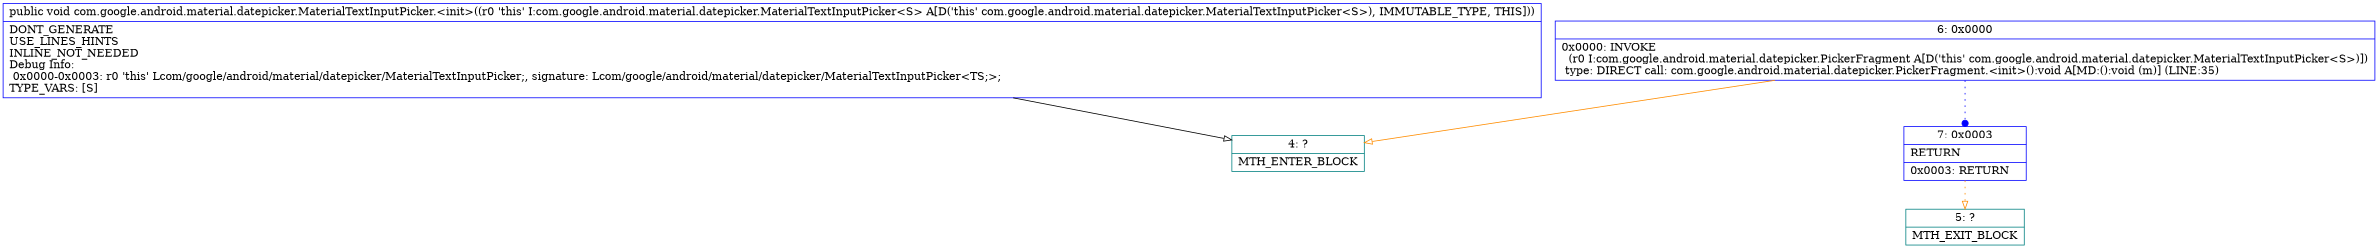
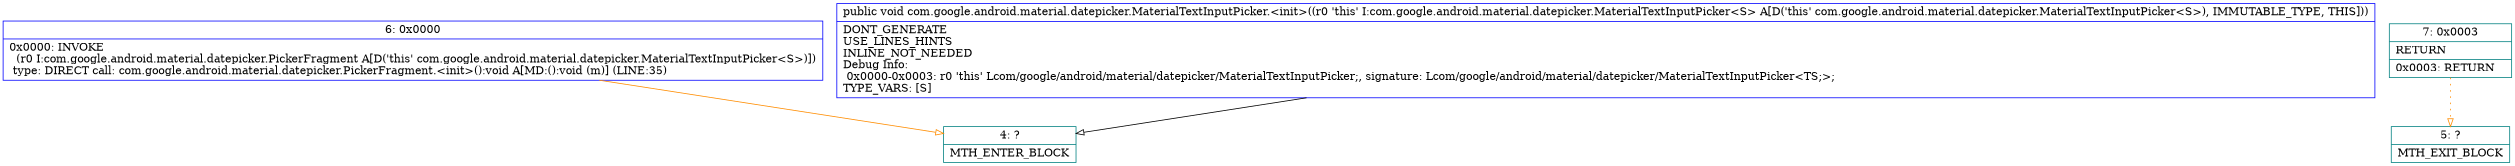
(1965, 100) -> none
(1965, 153) -> (2450, 51)
